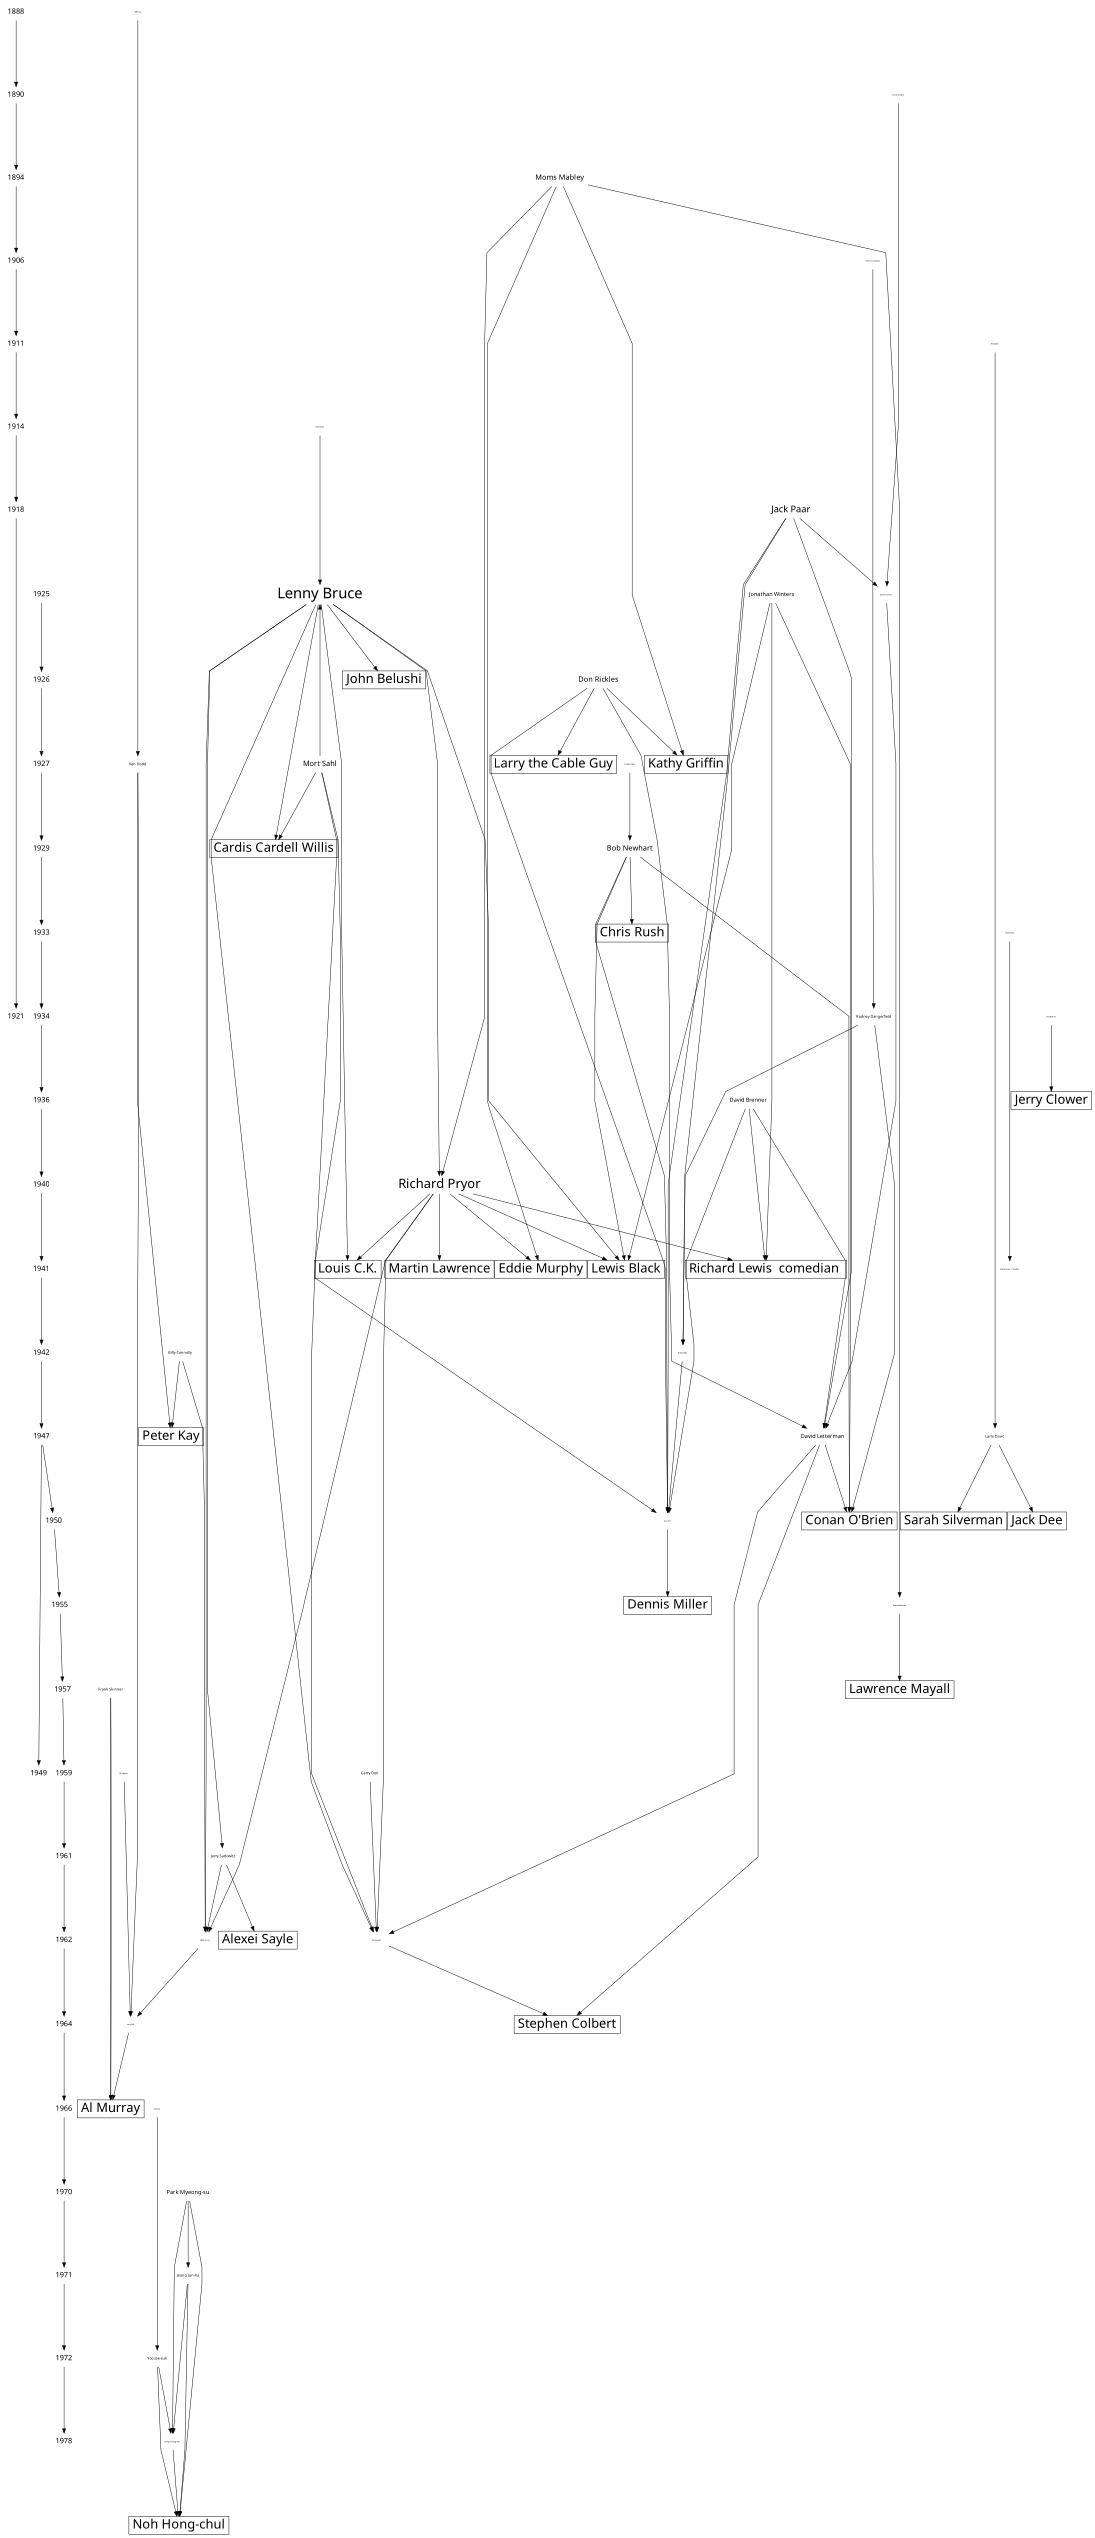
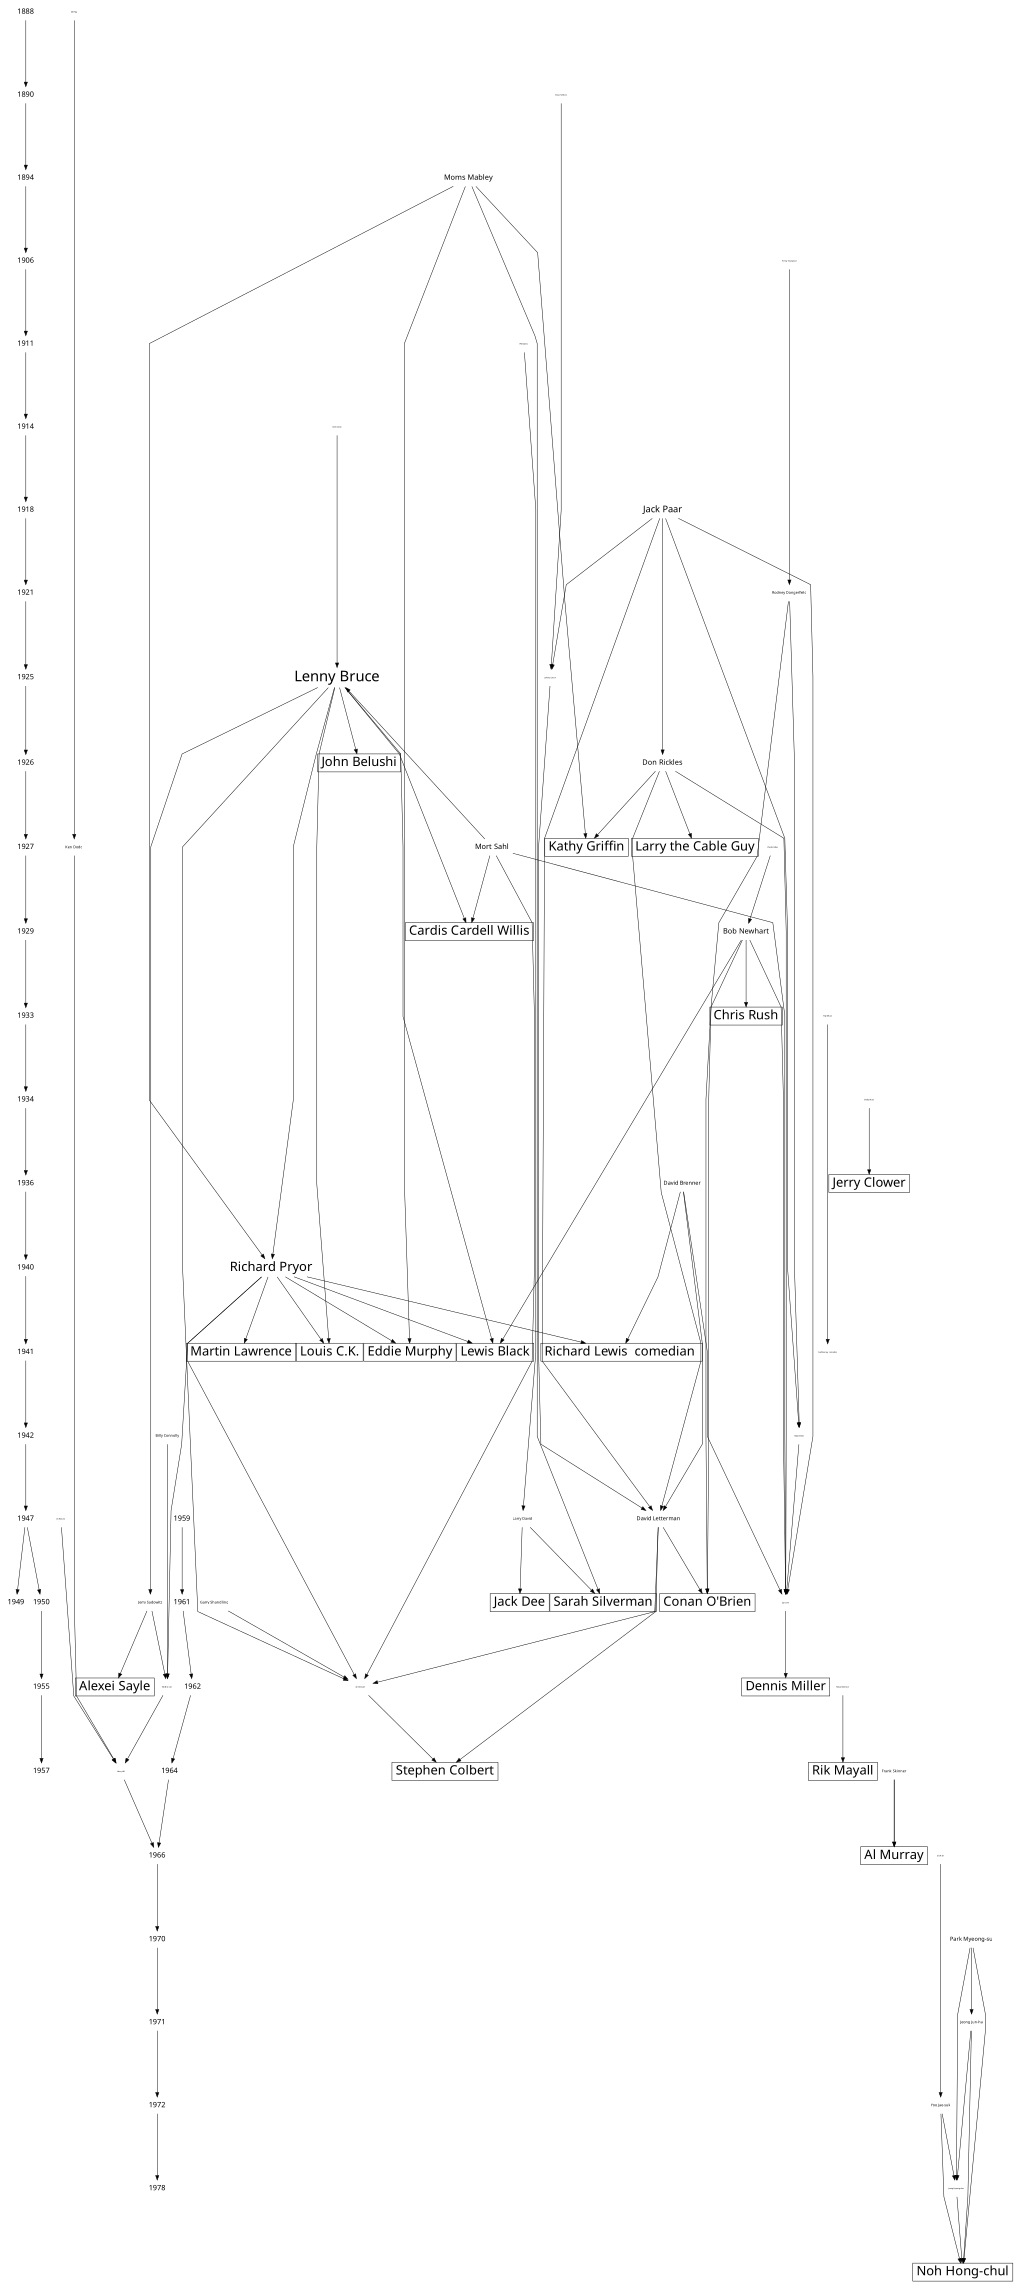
(772, 595) -> none
none -> (26, 633)
none -> (663, 634)
(900, 770) -> (537, 887)
(206, 1240) -> none
(171, 1437) -> none
(900, 1690) -> (843, 1771)
(63, 1729) -> none
(370, 1773) -> (214, 1603)
(121, 2064) -> (138, 1811)
